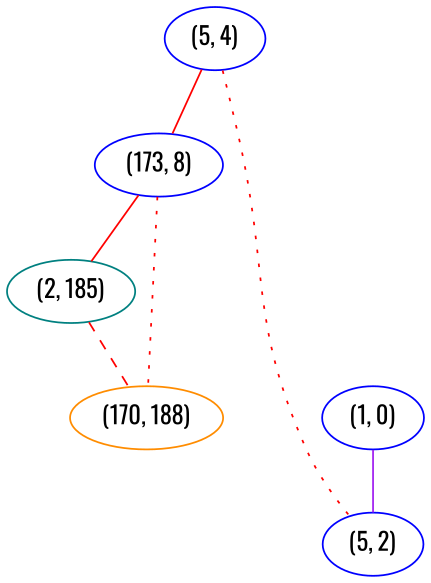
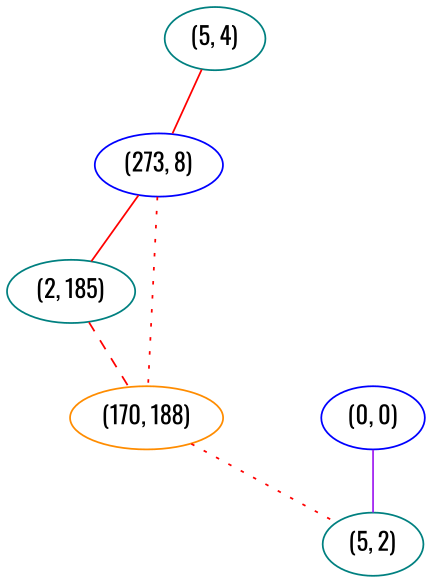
(215, 39) -> (215, 39)
(159, 165) -> (159, 165)
(263, 301) -> (264, 483)
(373, 418) -> (373, 418)
(373, 544) -> (373, 544)
